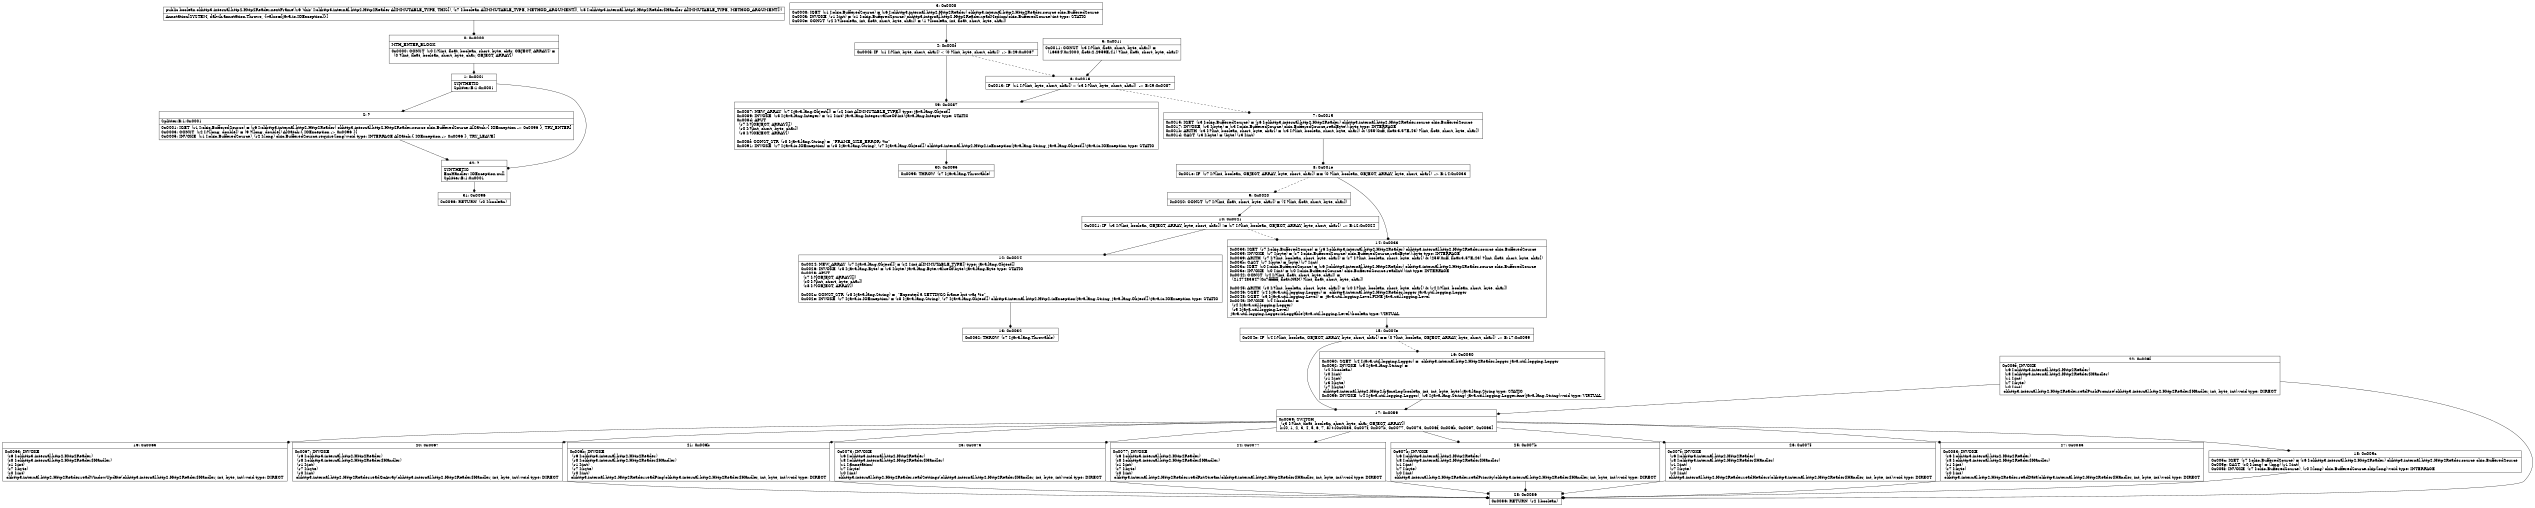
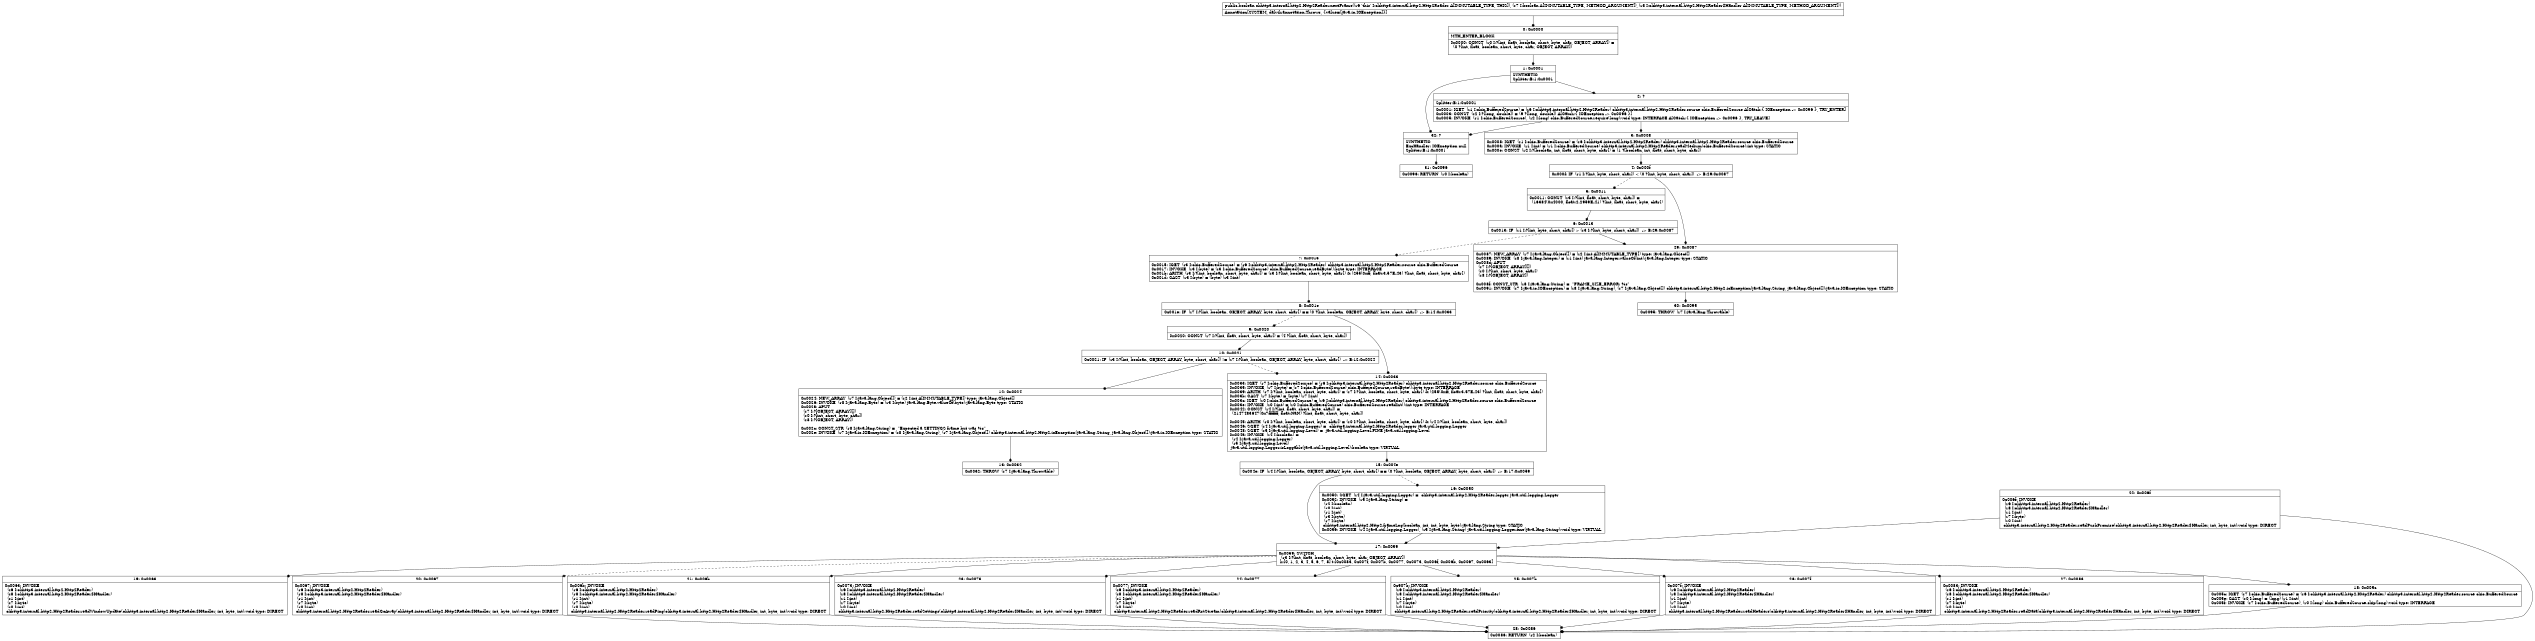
(1012, 66) -> (1623, 182)
none -> (1641, 125)
(921, 428) -> (921, 562)
(1334, 436) -> (1333, 570)
(855, 465) -> (847, 599)
(1525, 485) -> none
